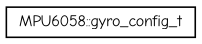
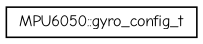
(101, 22) -> (102, 22)
